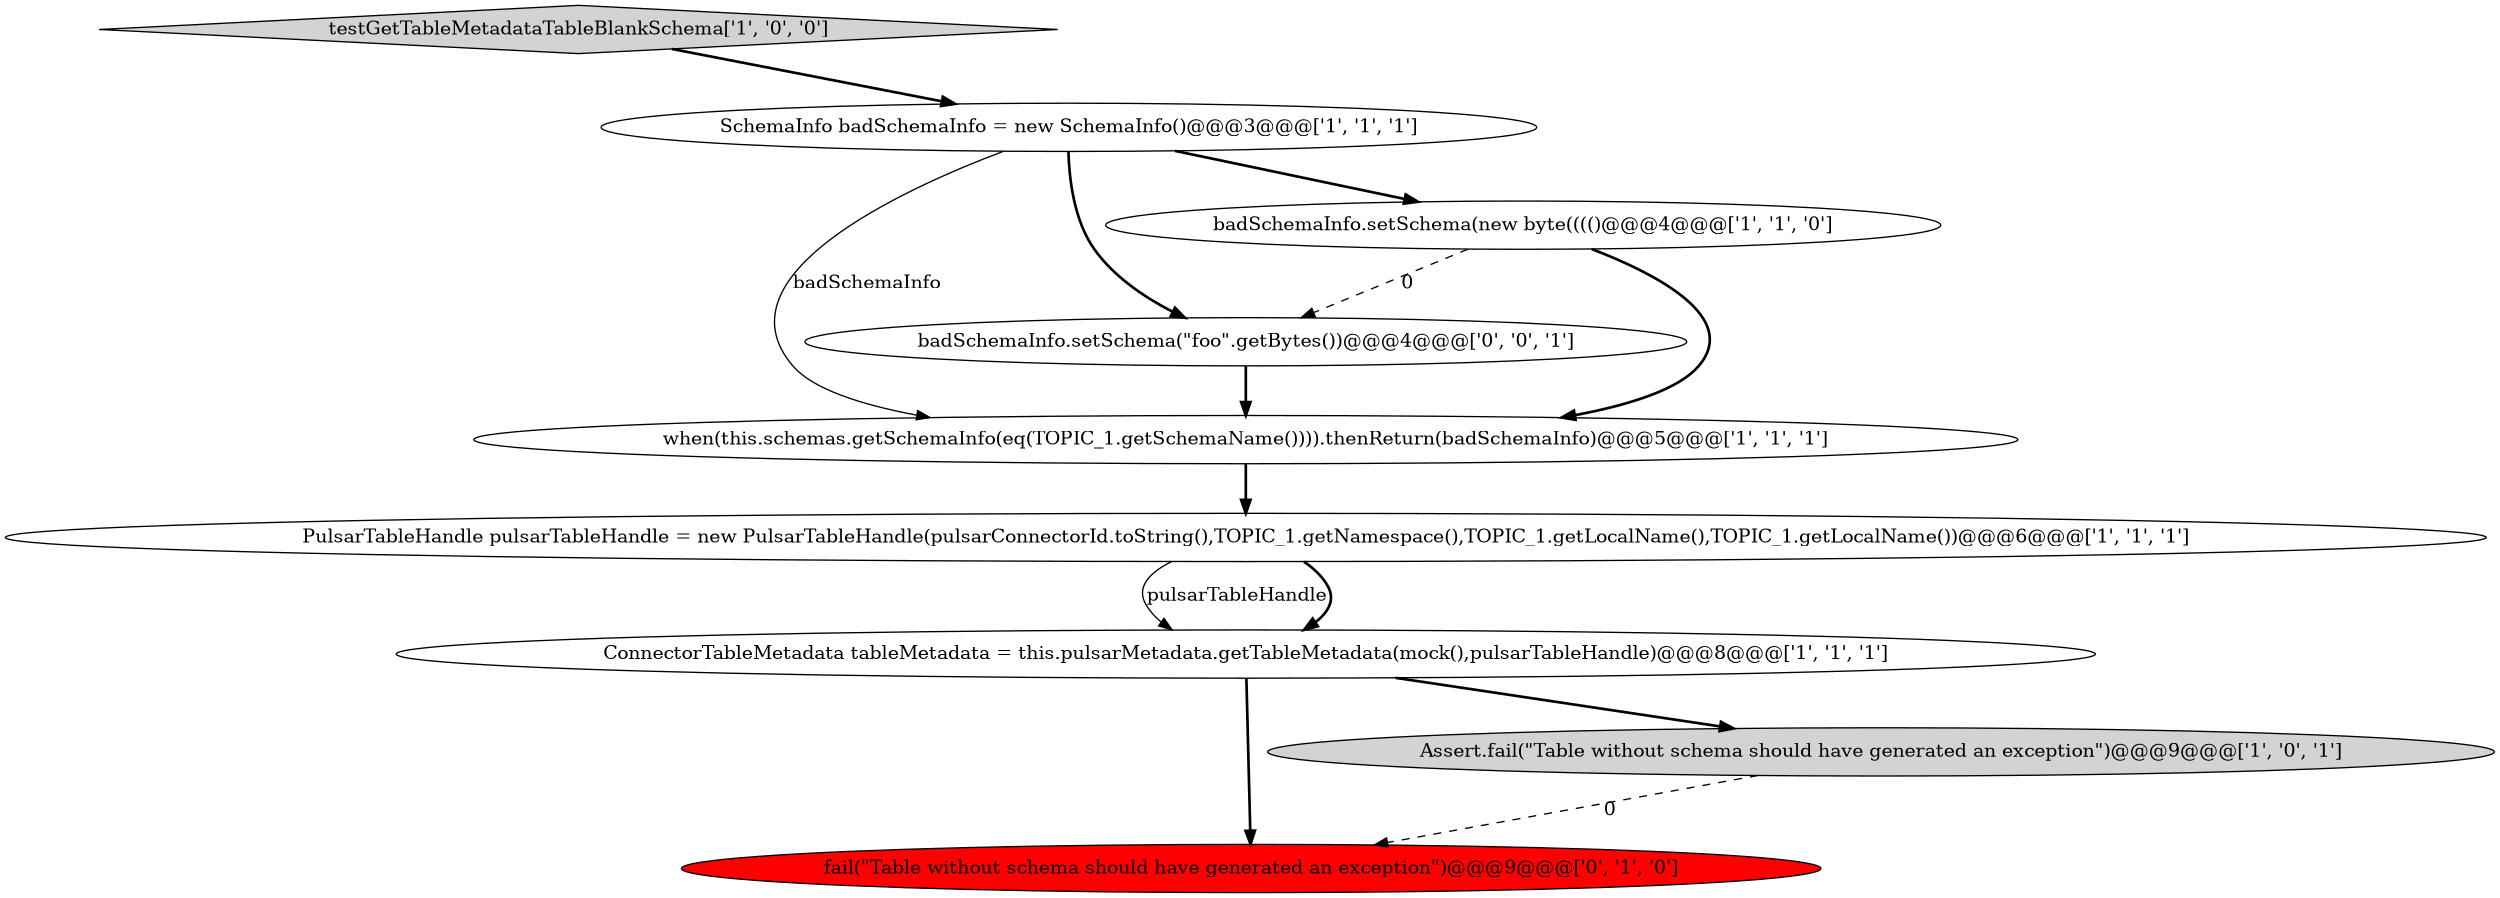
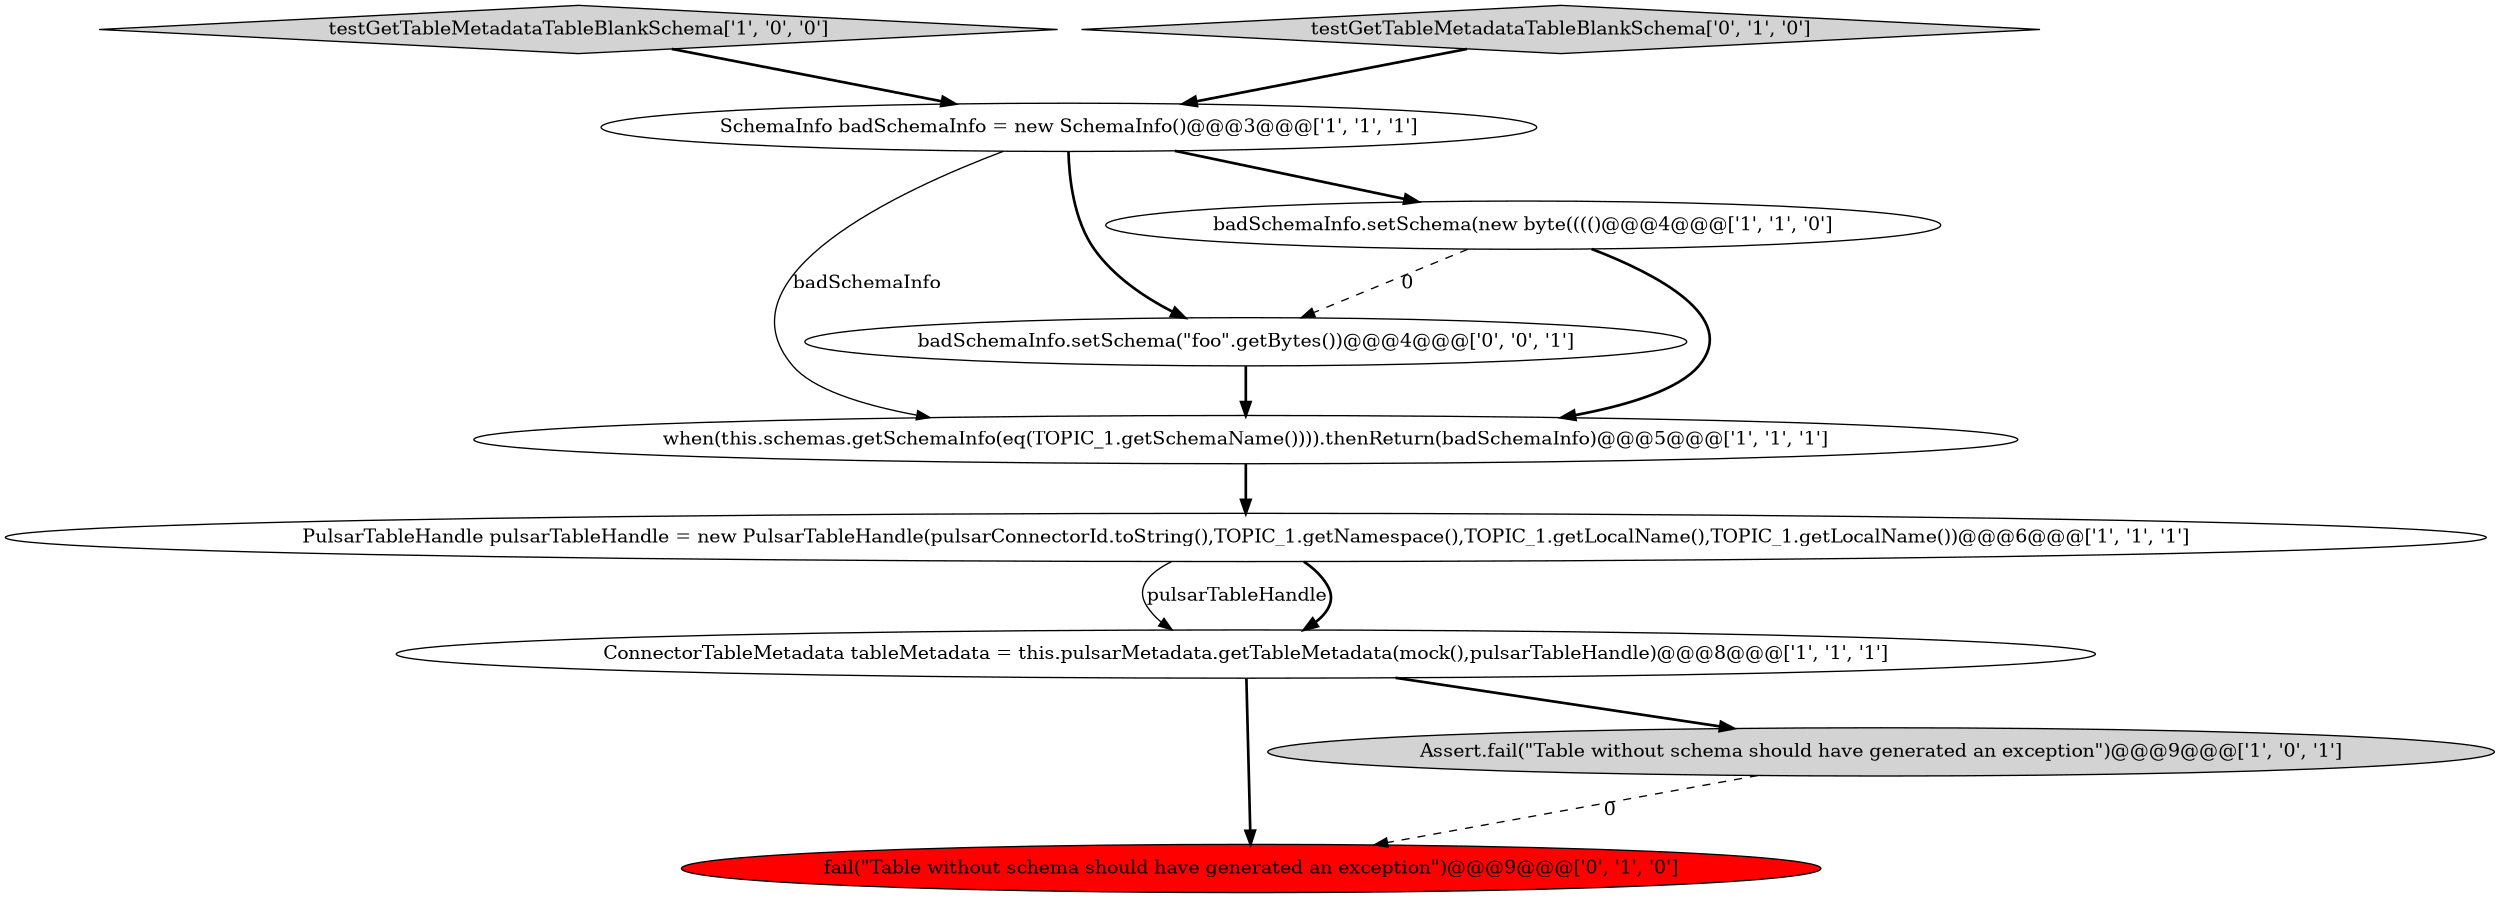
none -> (1561, 29)
